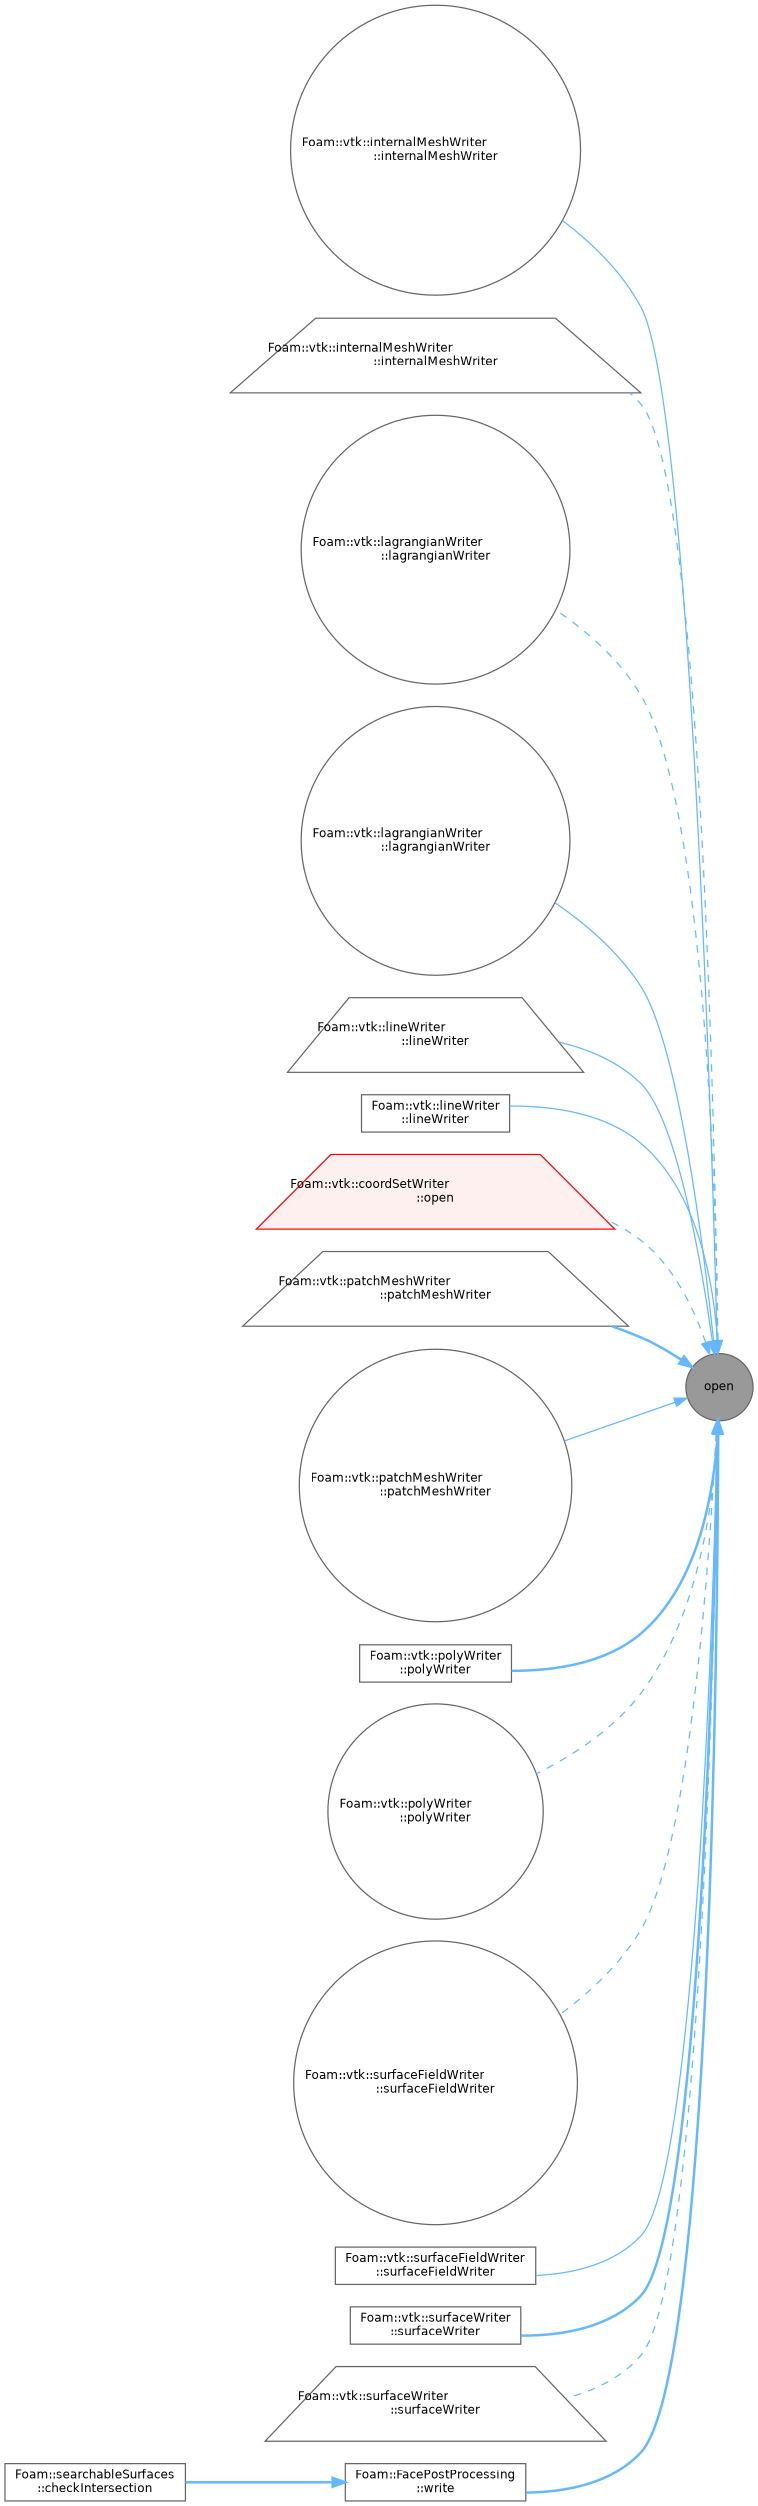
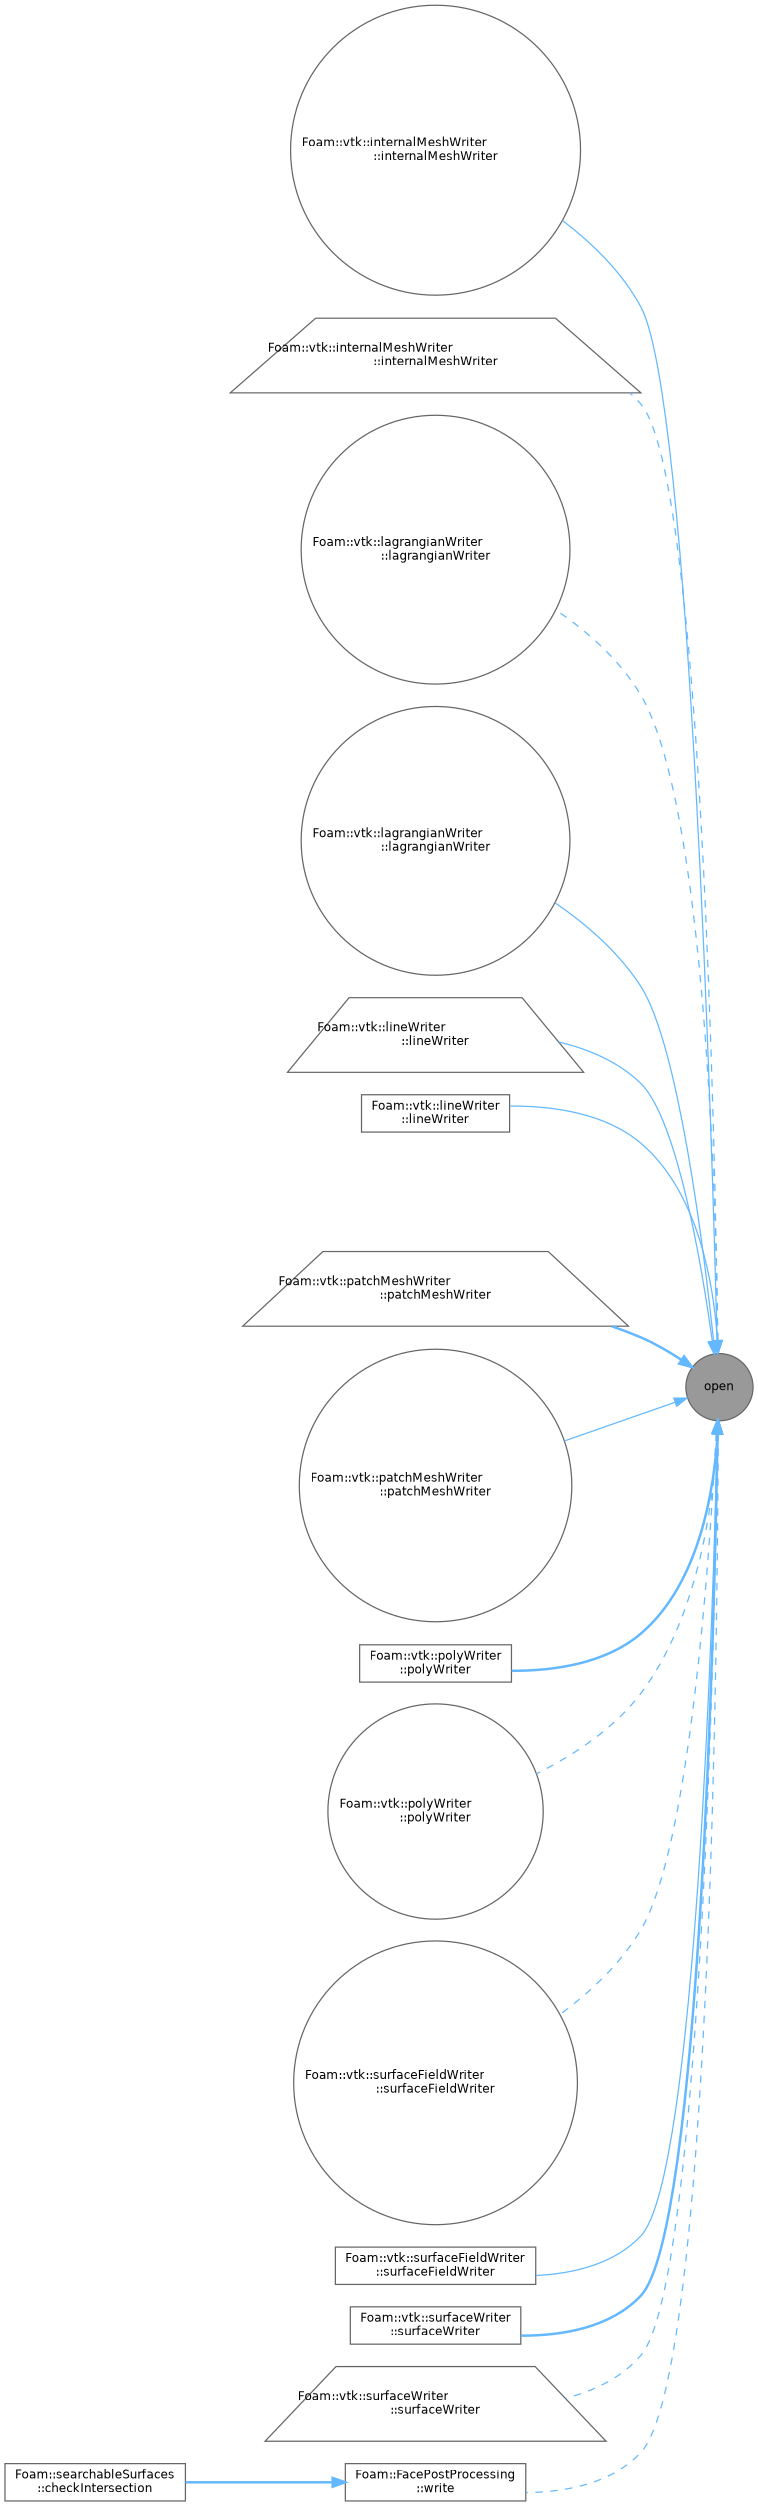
(436, 1192) -> none
(704, 2009) -> (704, 2009)
